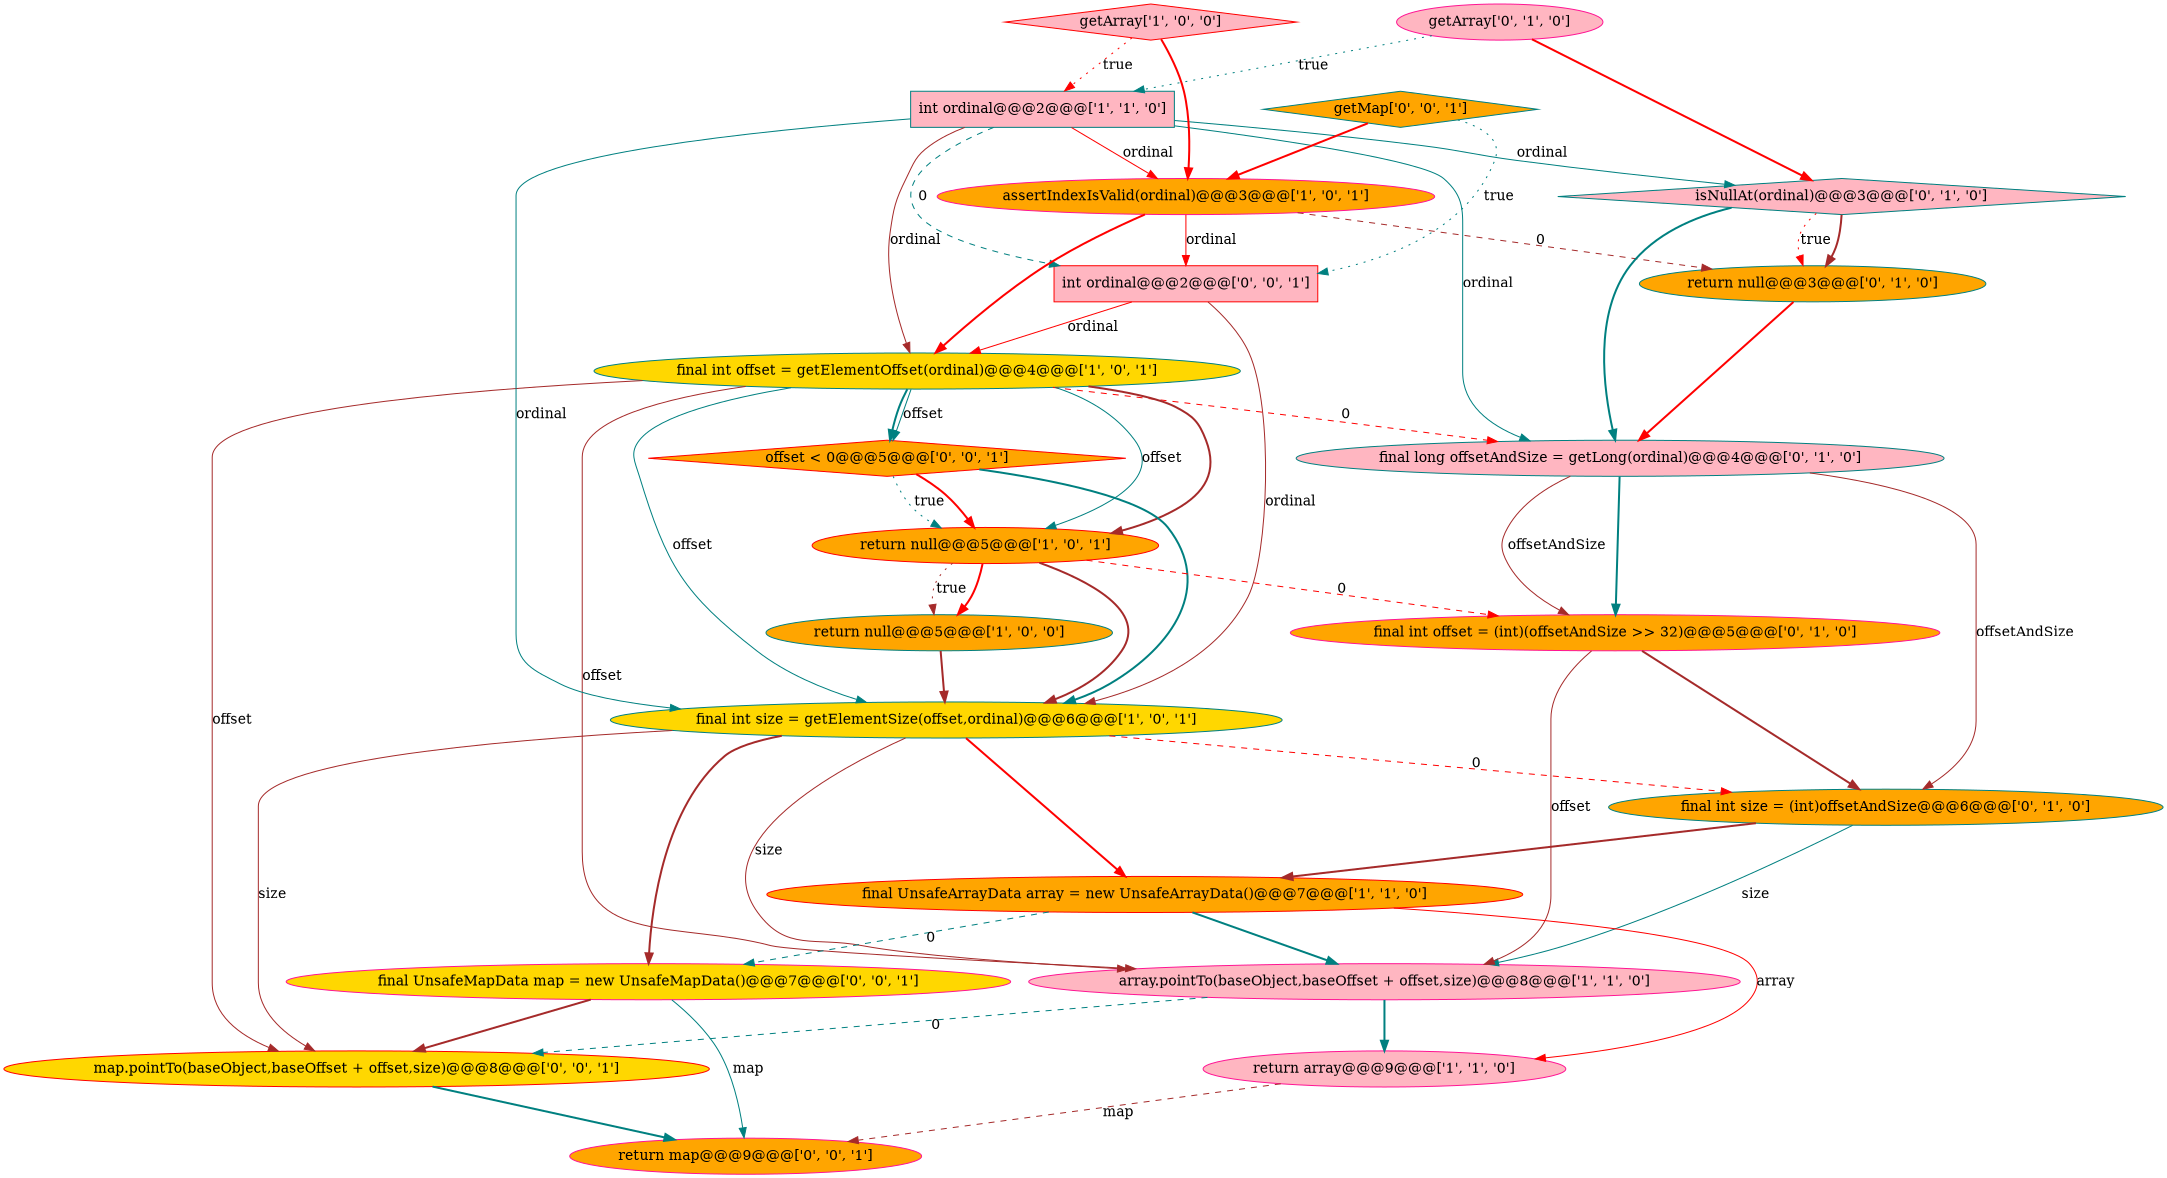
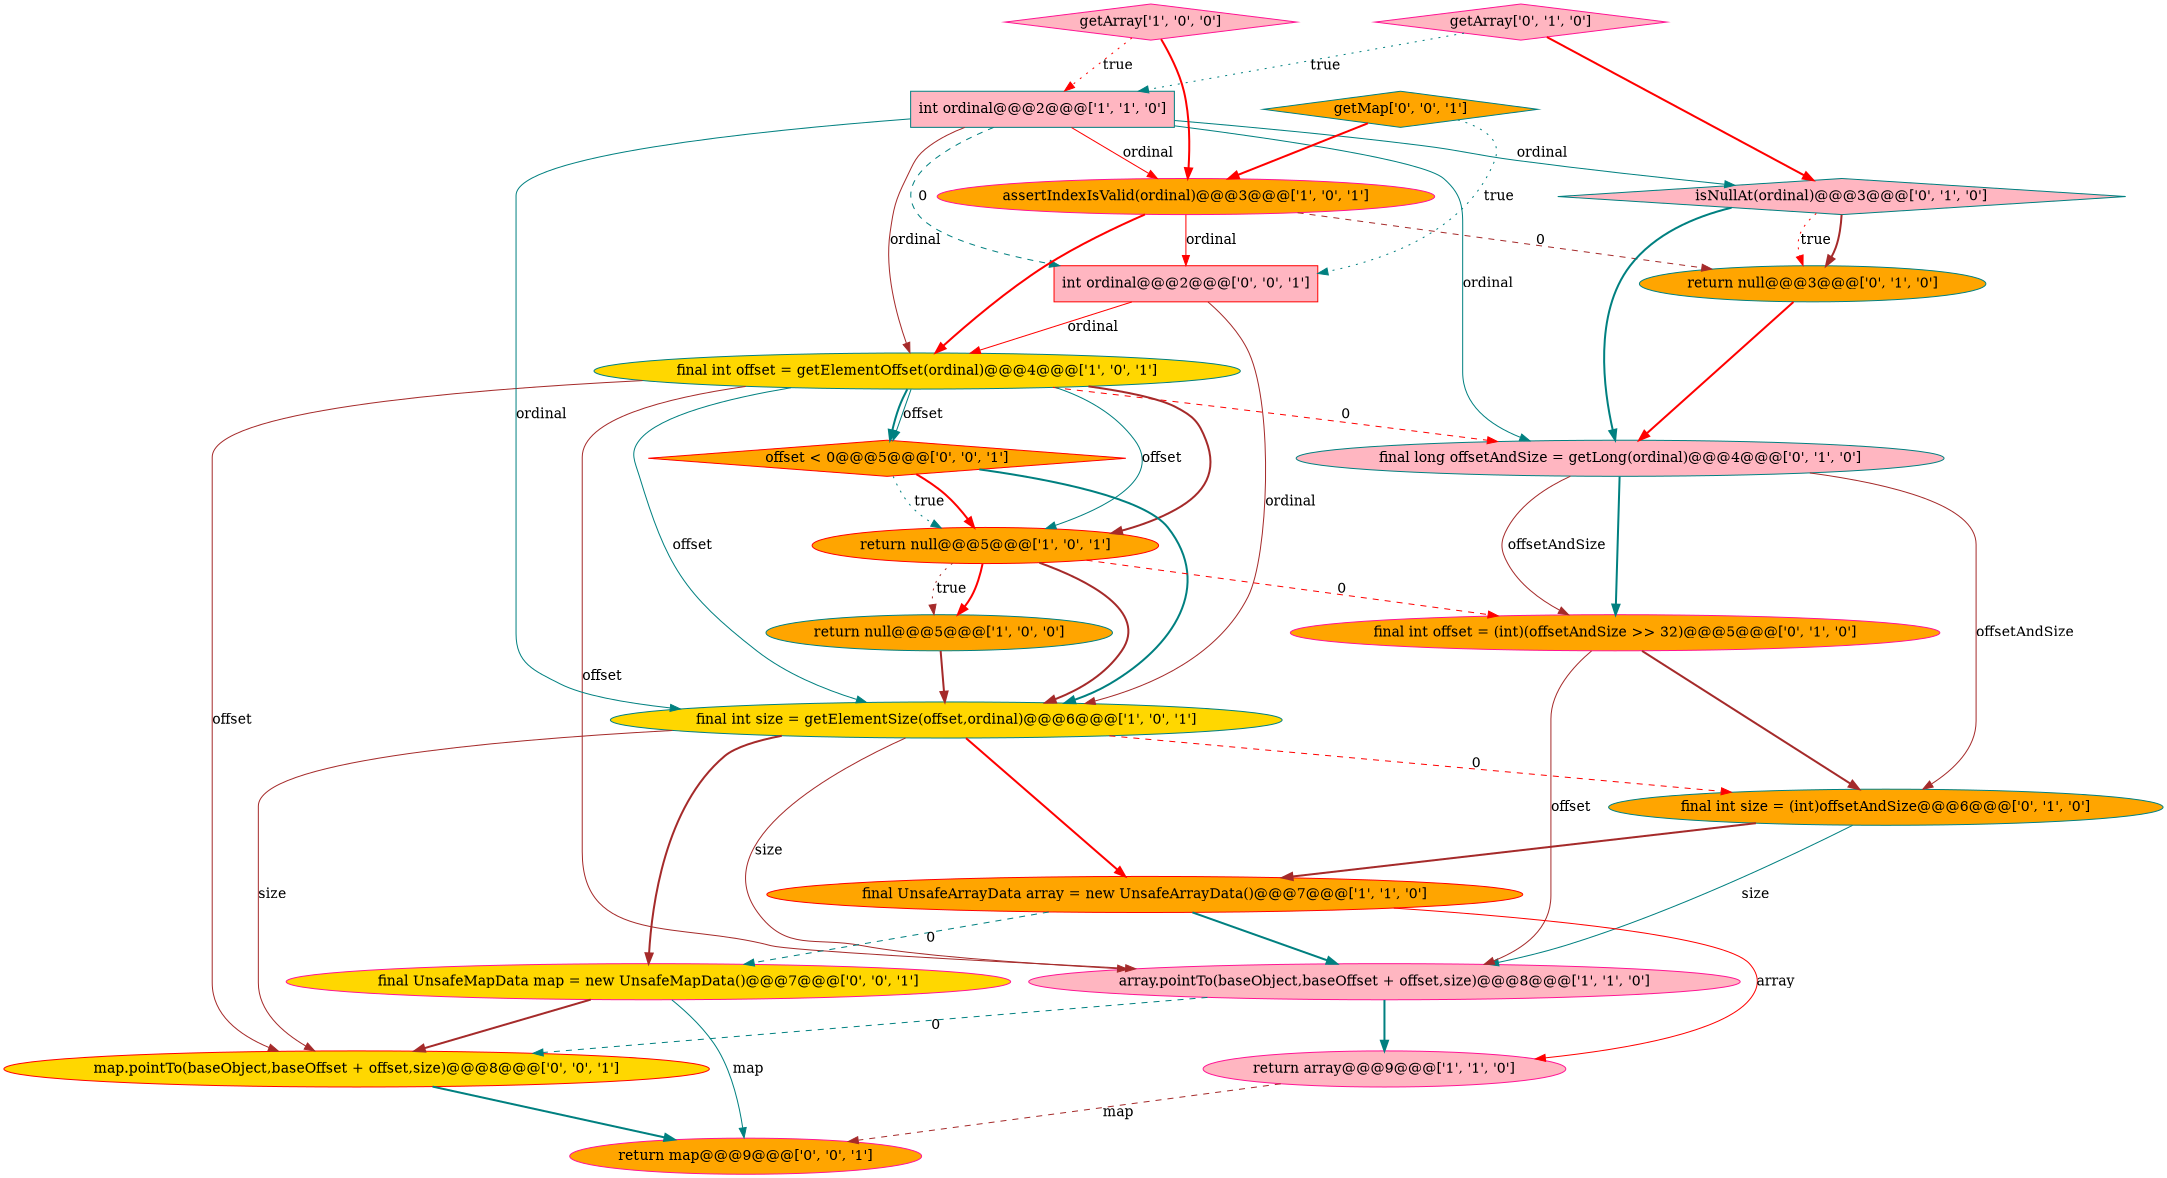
(1151, 22) -> (1151, 22)
(1500, 22) -> (1521, 22)
